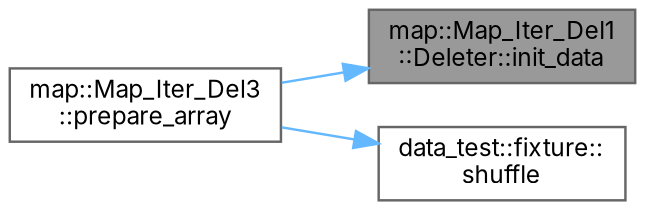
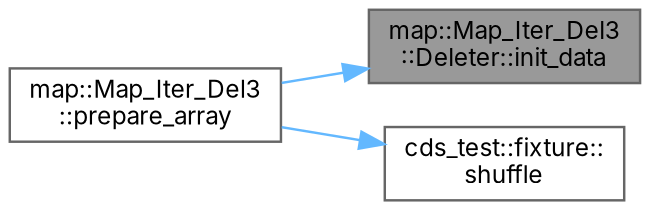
(502, 46) -> (504, 46)
(502, 164) -> (504, 164)
